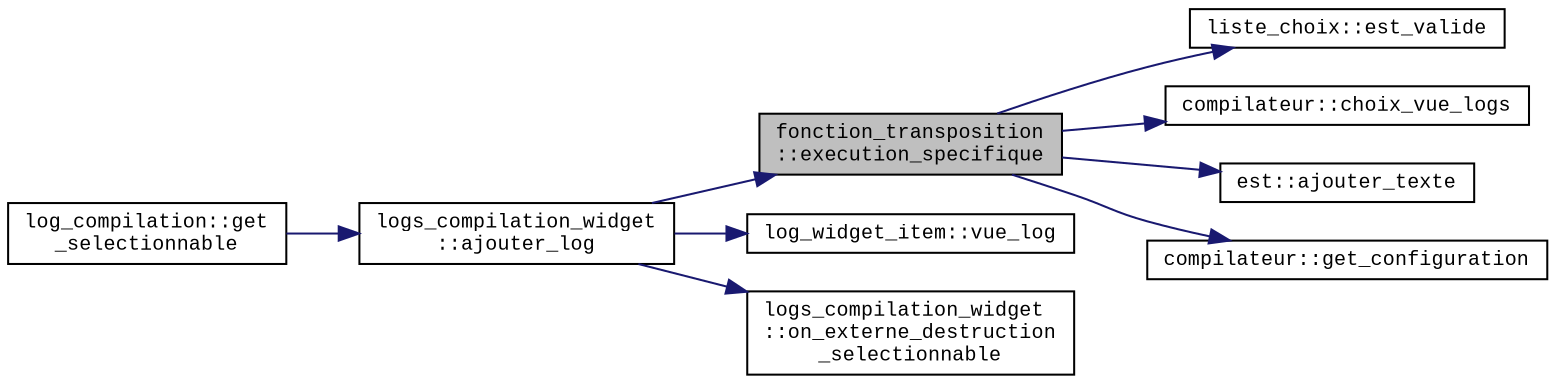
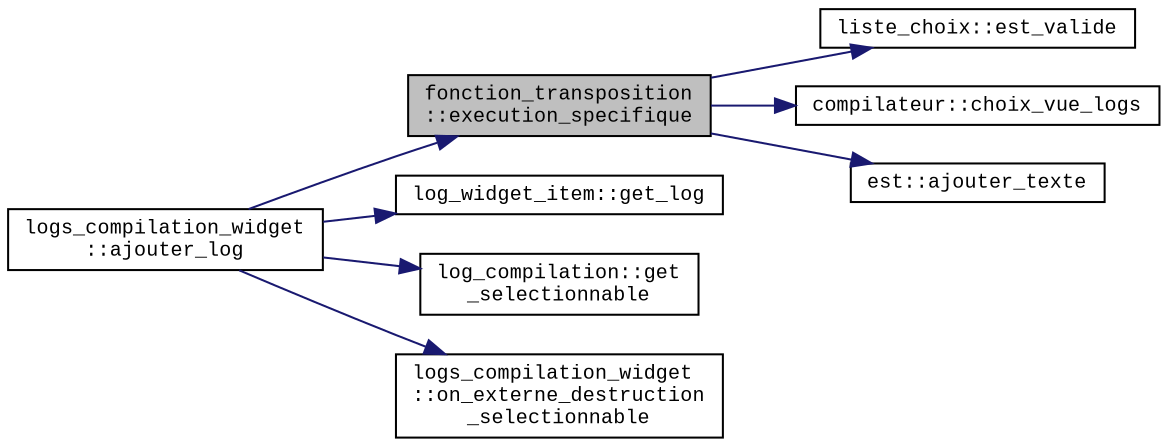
(312, 234) -> (361, 262)
(911, 234) -> (559, 195)
(1347, 260) -> none
